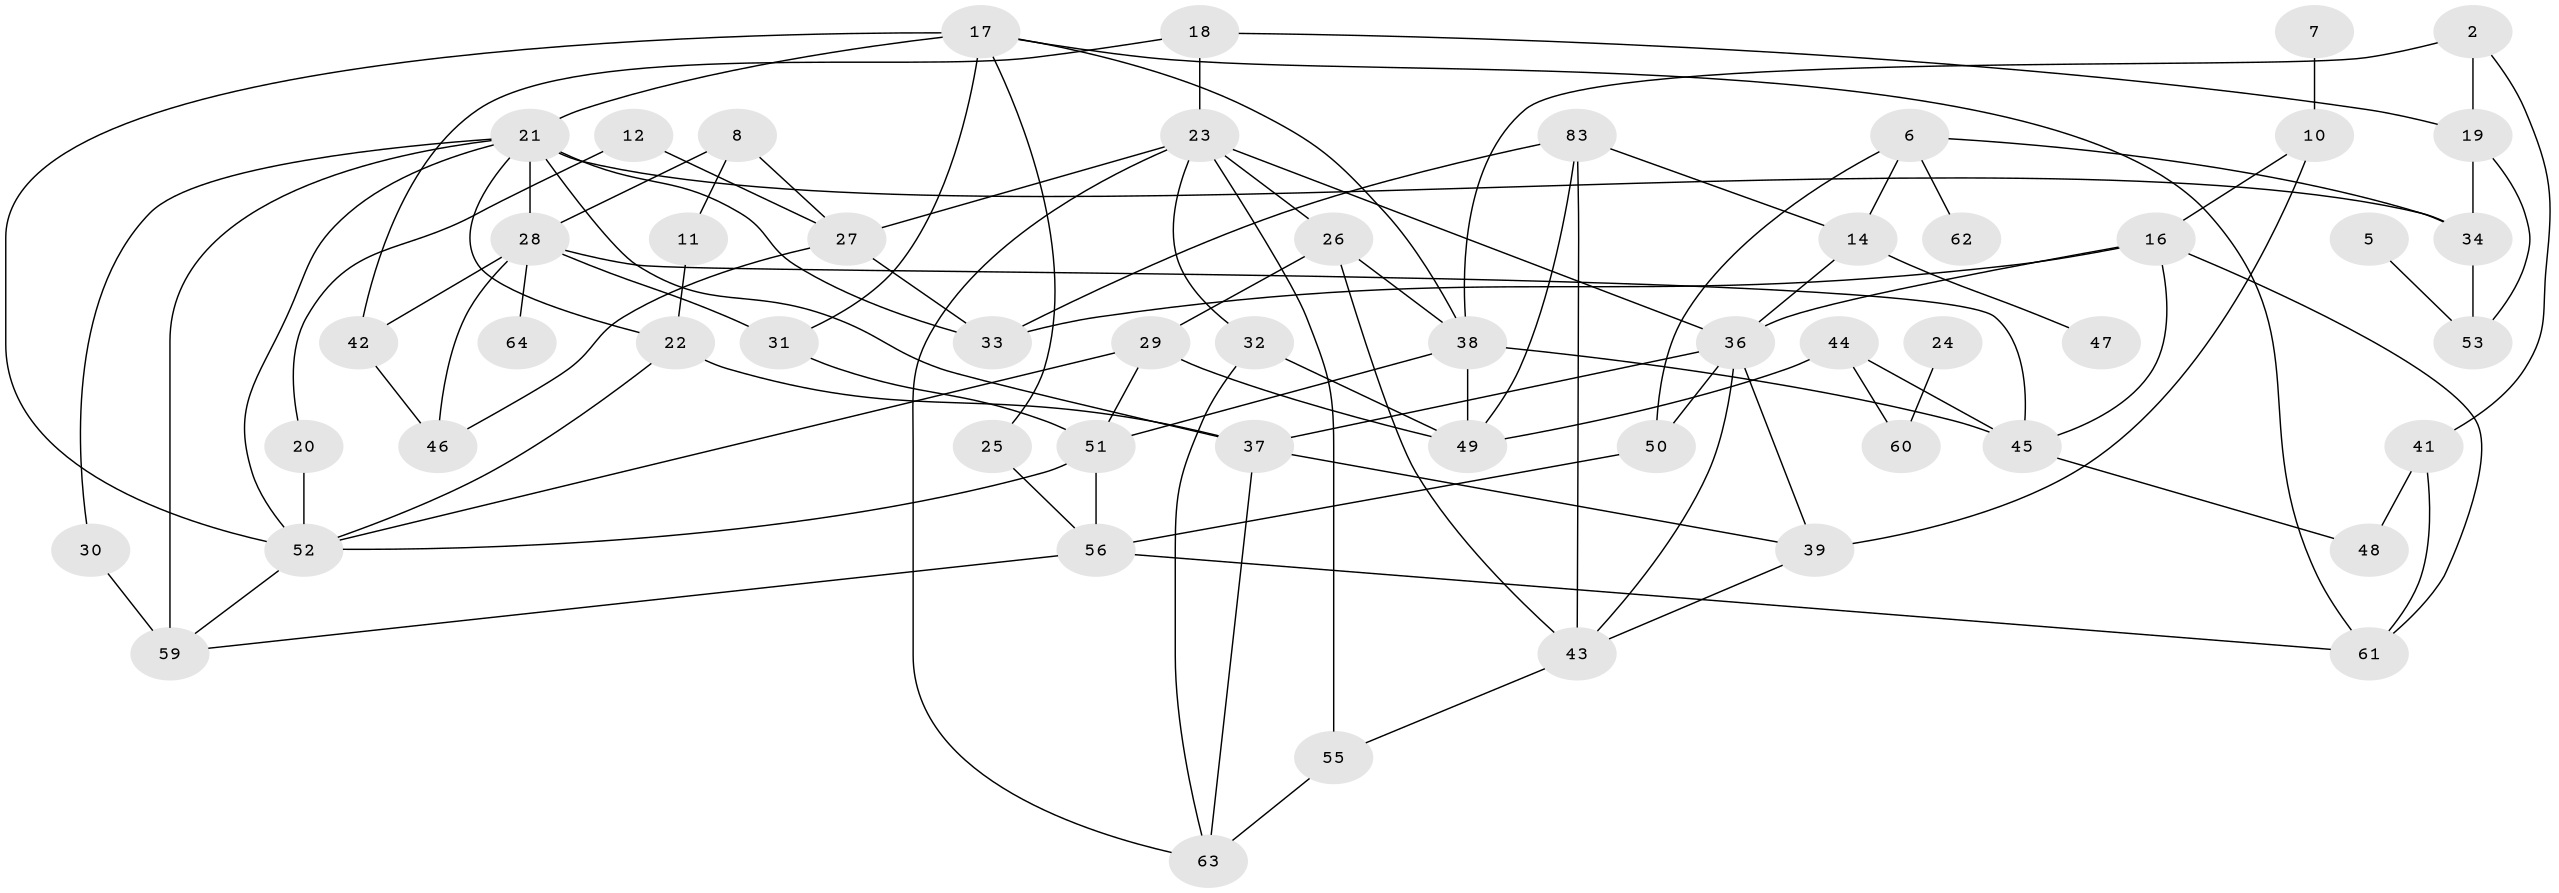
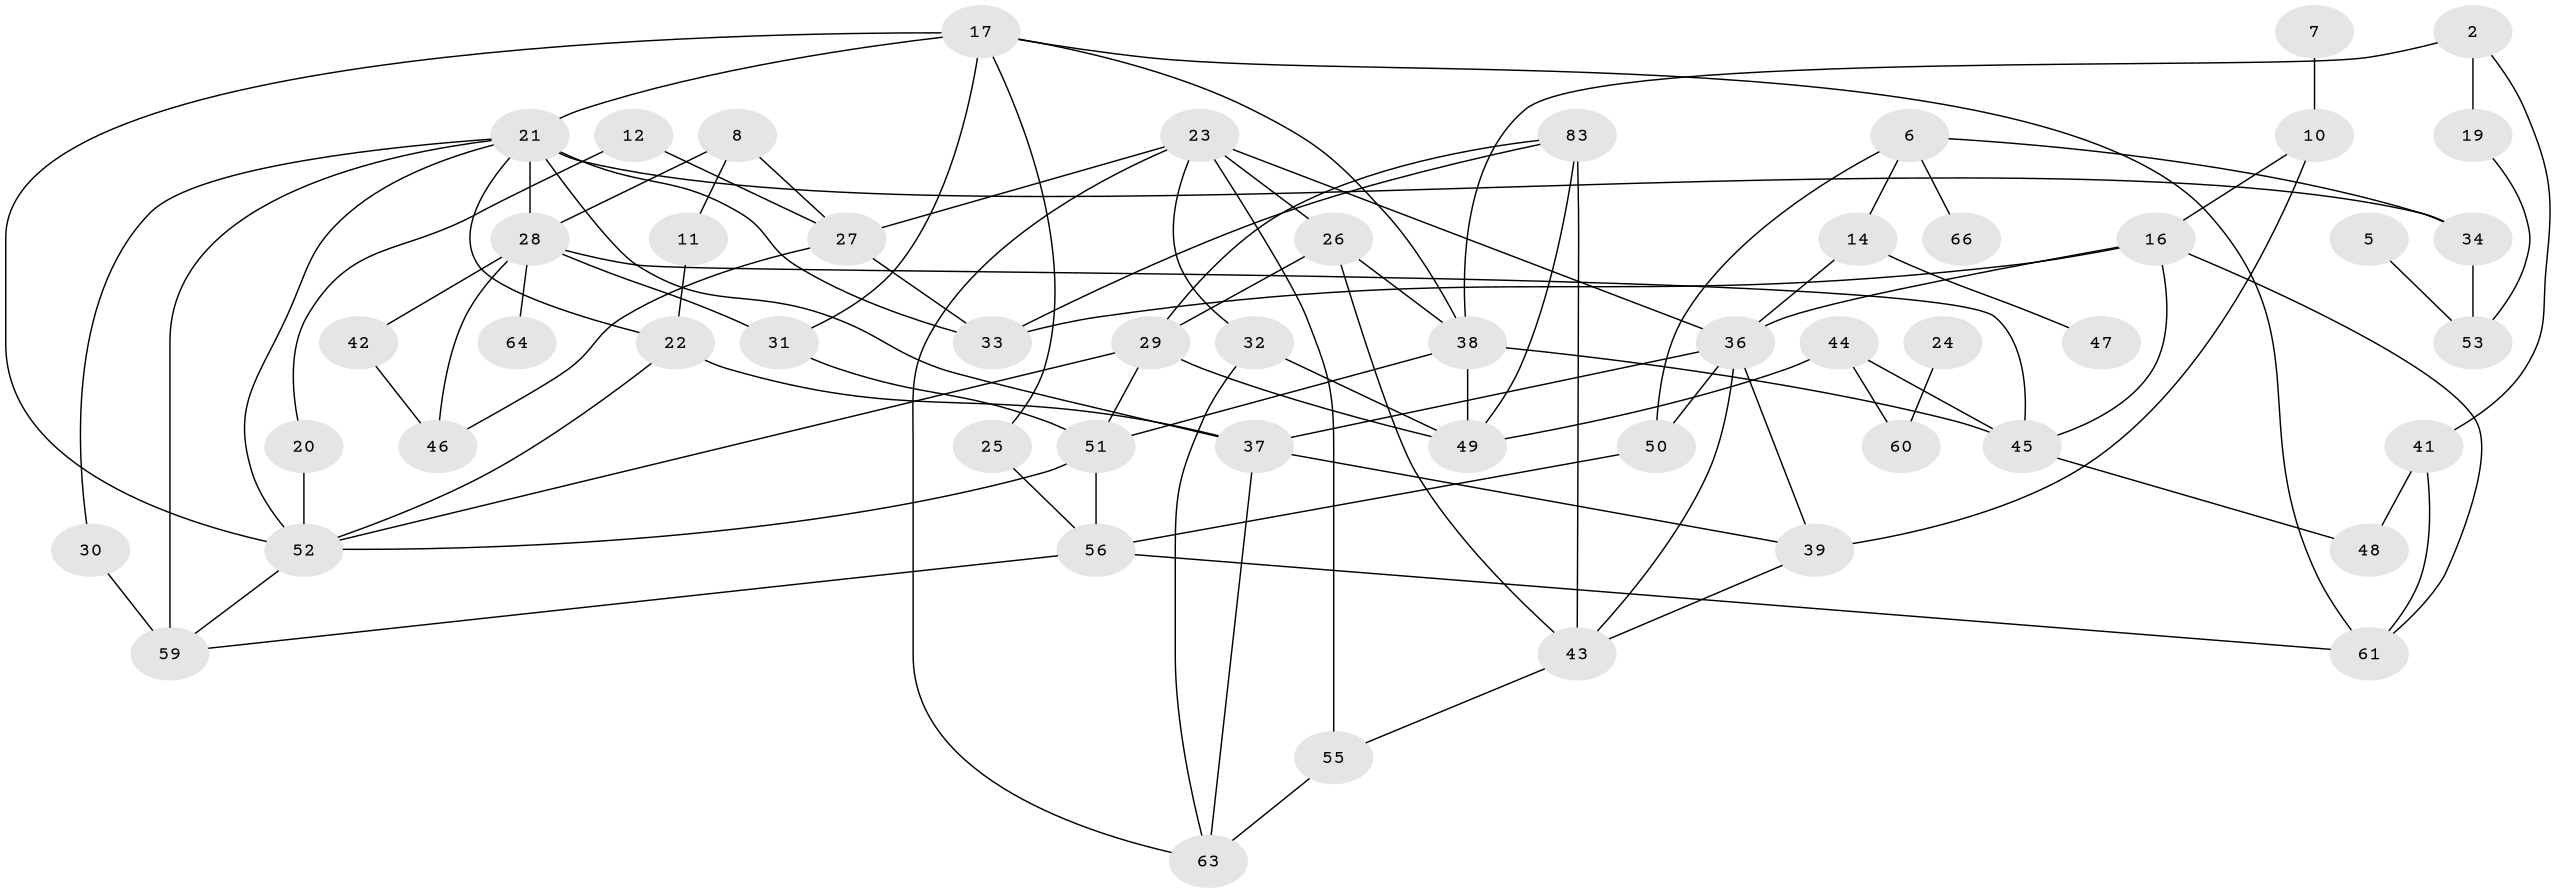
(1200, 32) -> none
(2473, 187) -> none
(1728, 191) -> (1372, 175)
(1962, 239) -> (1962, 239)
